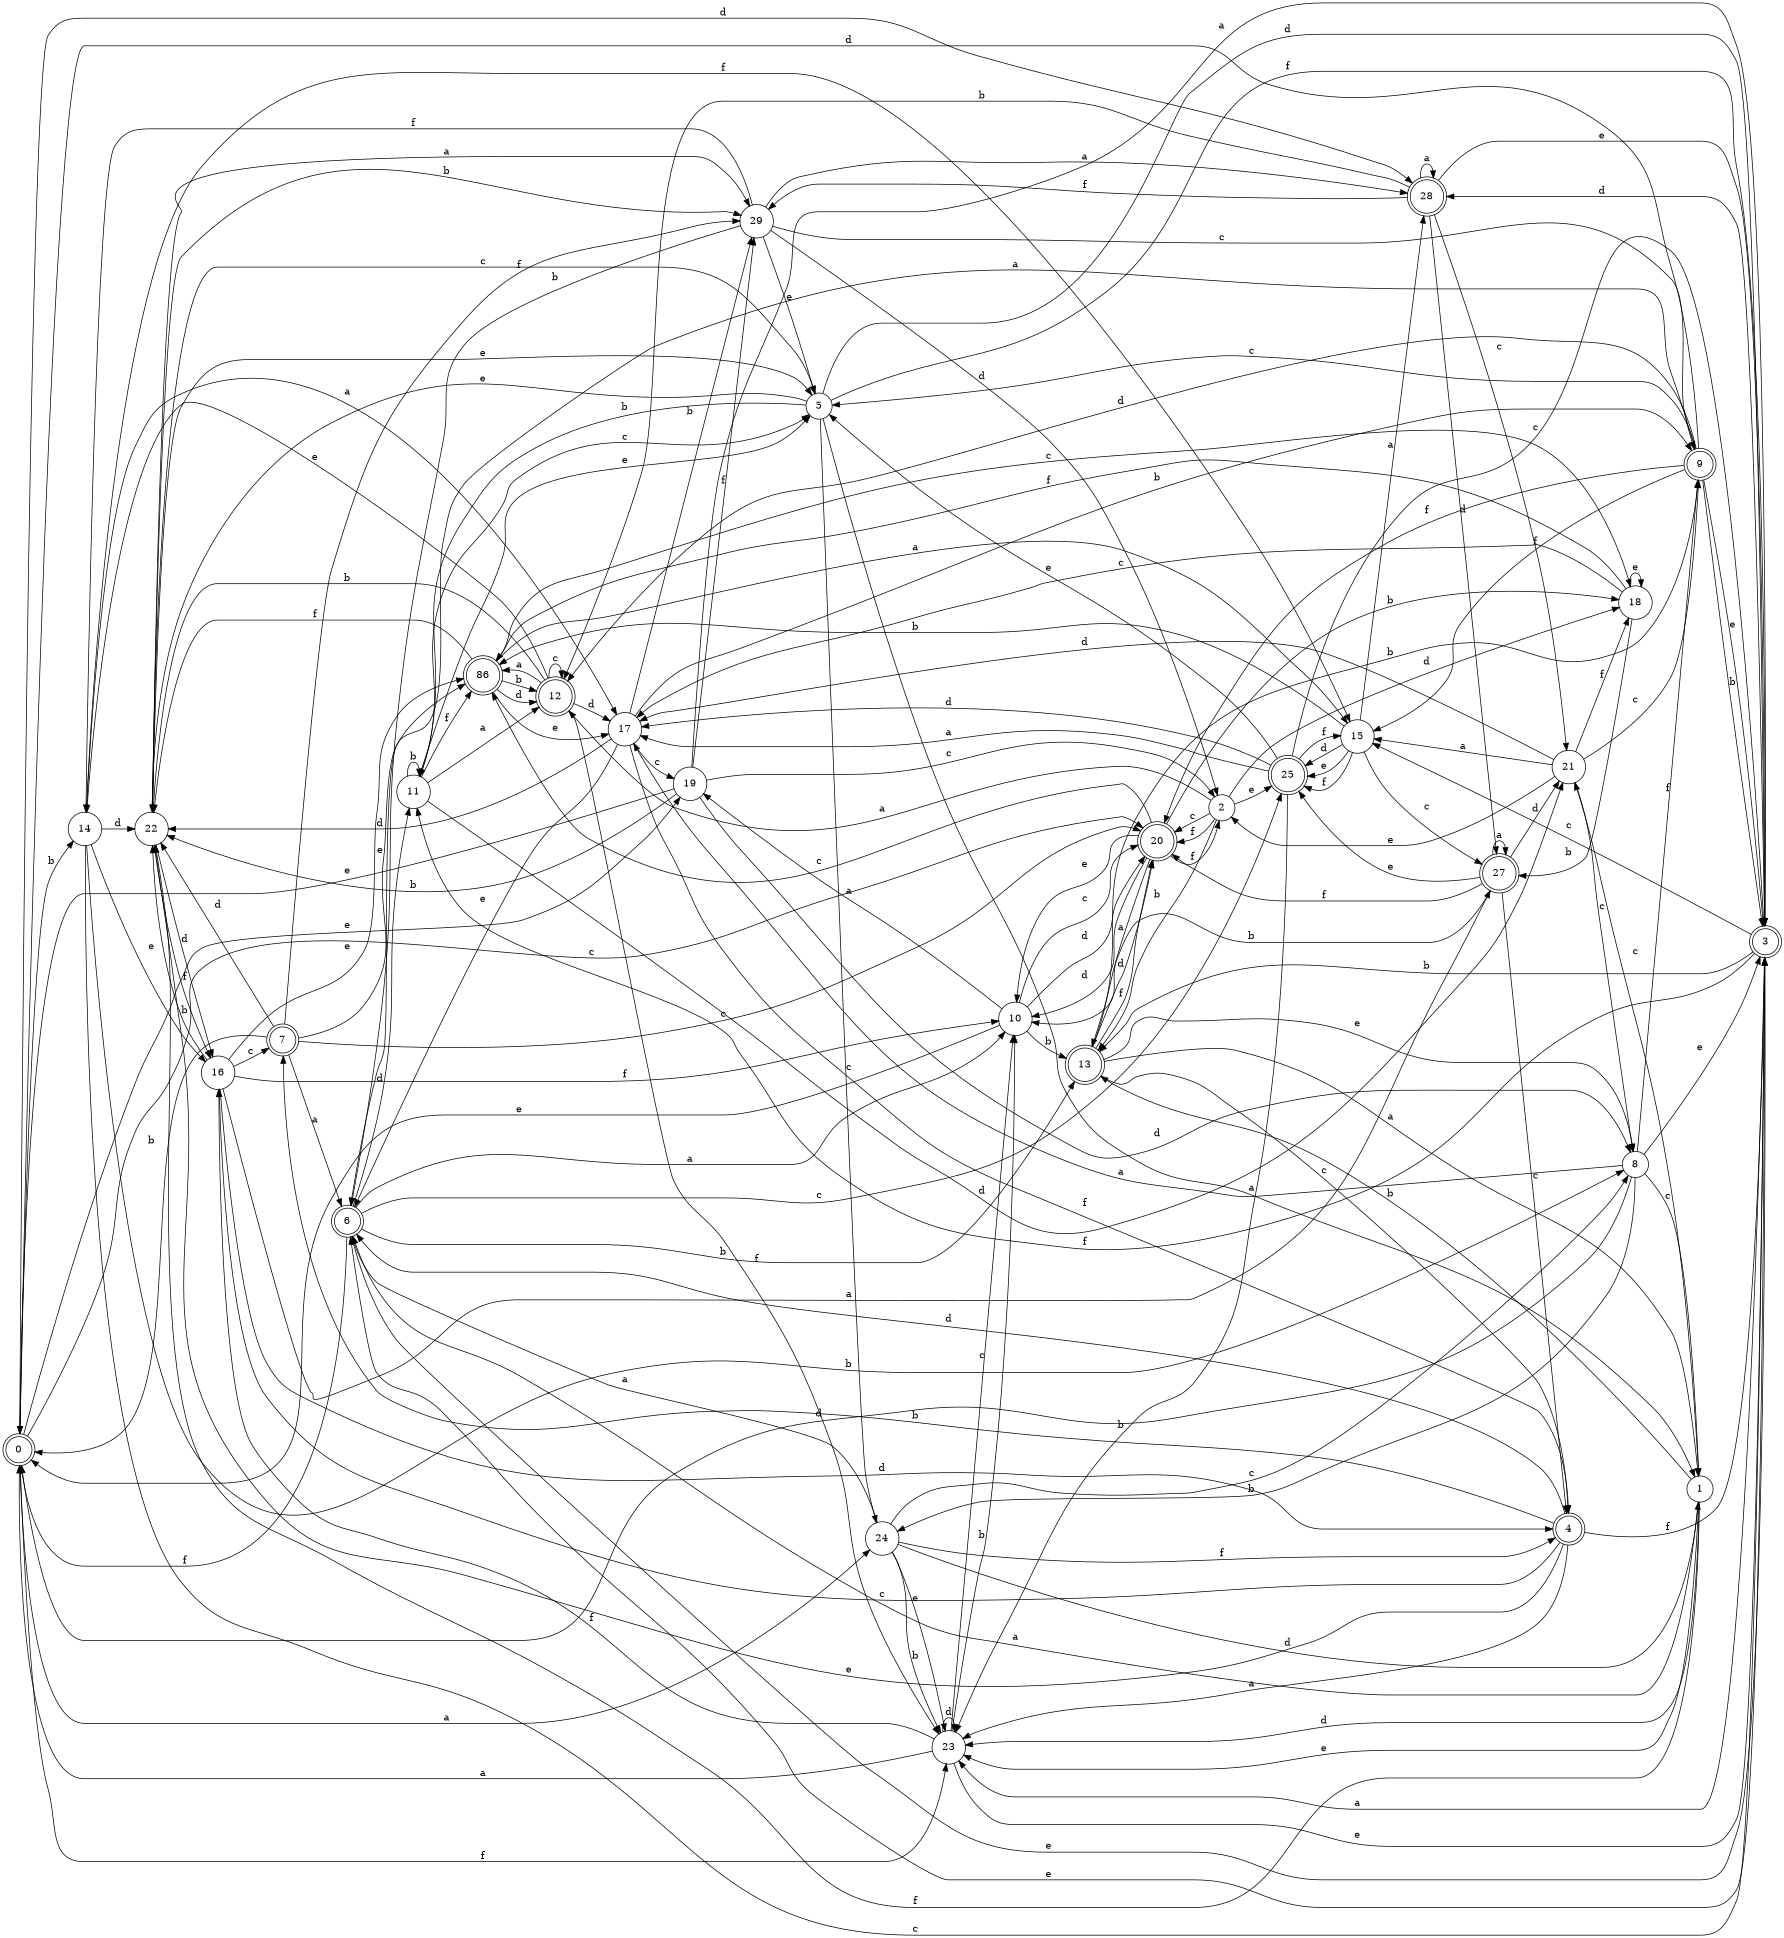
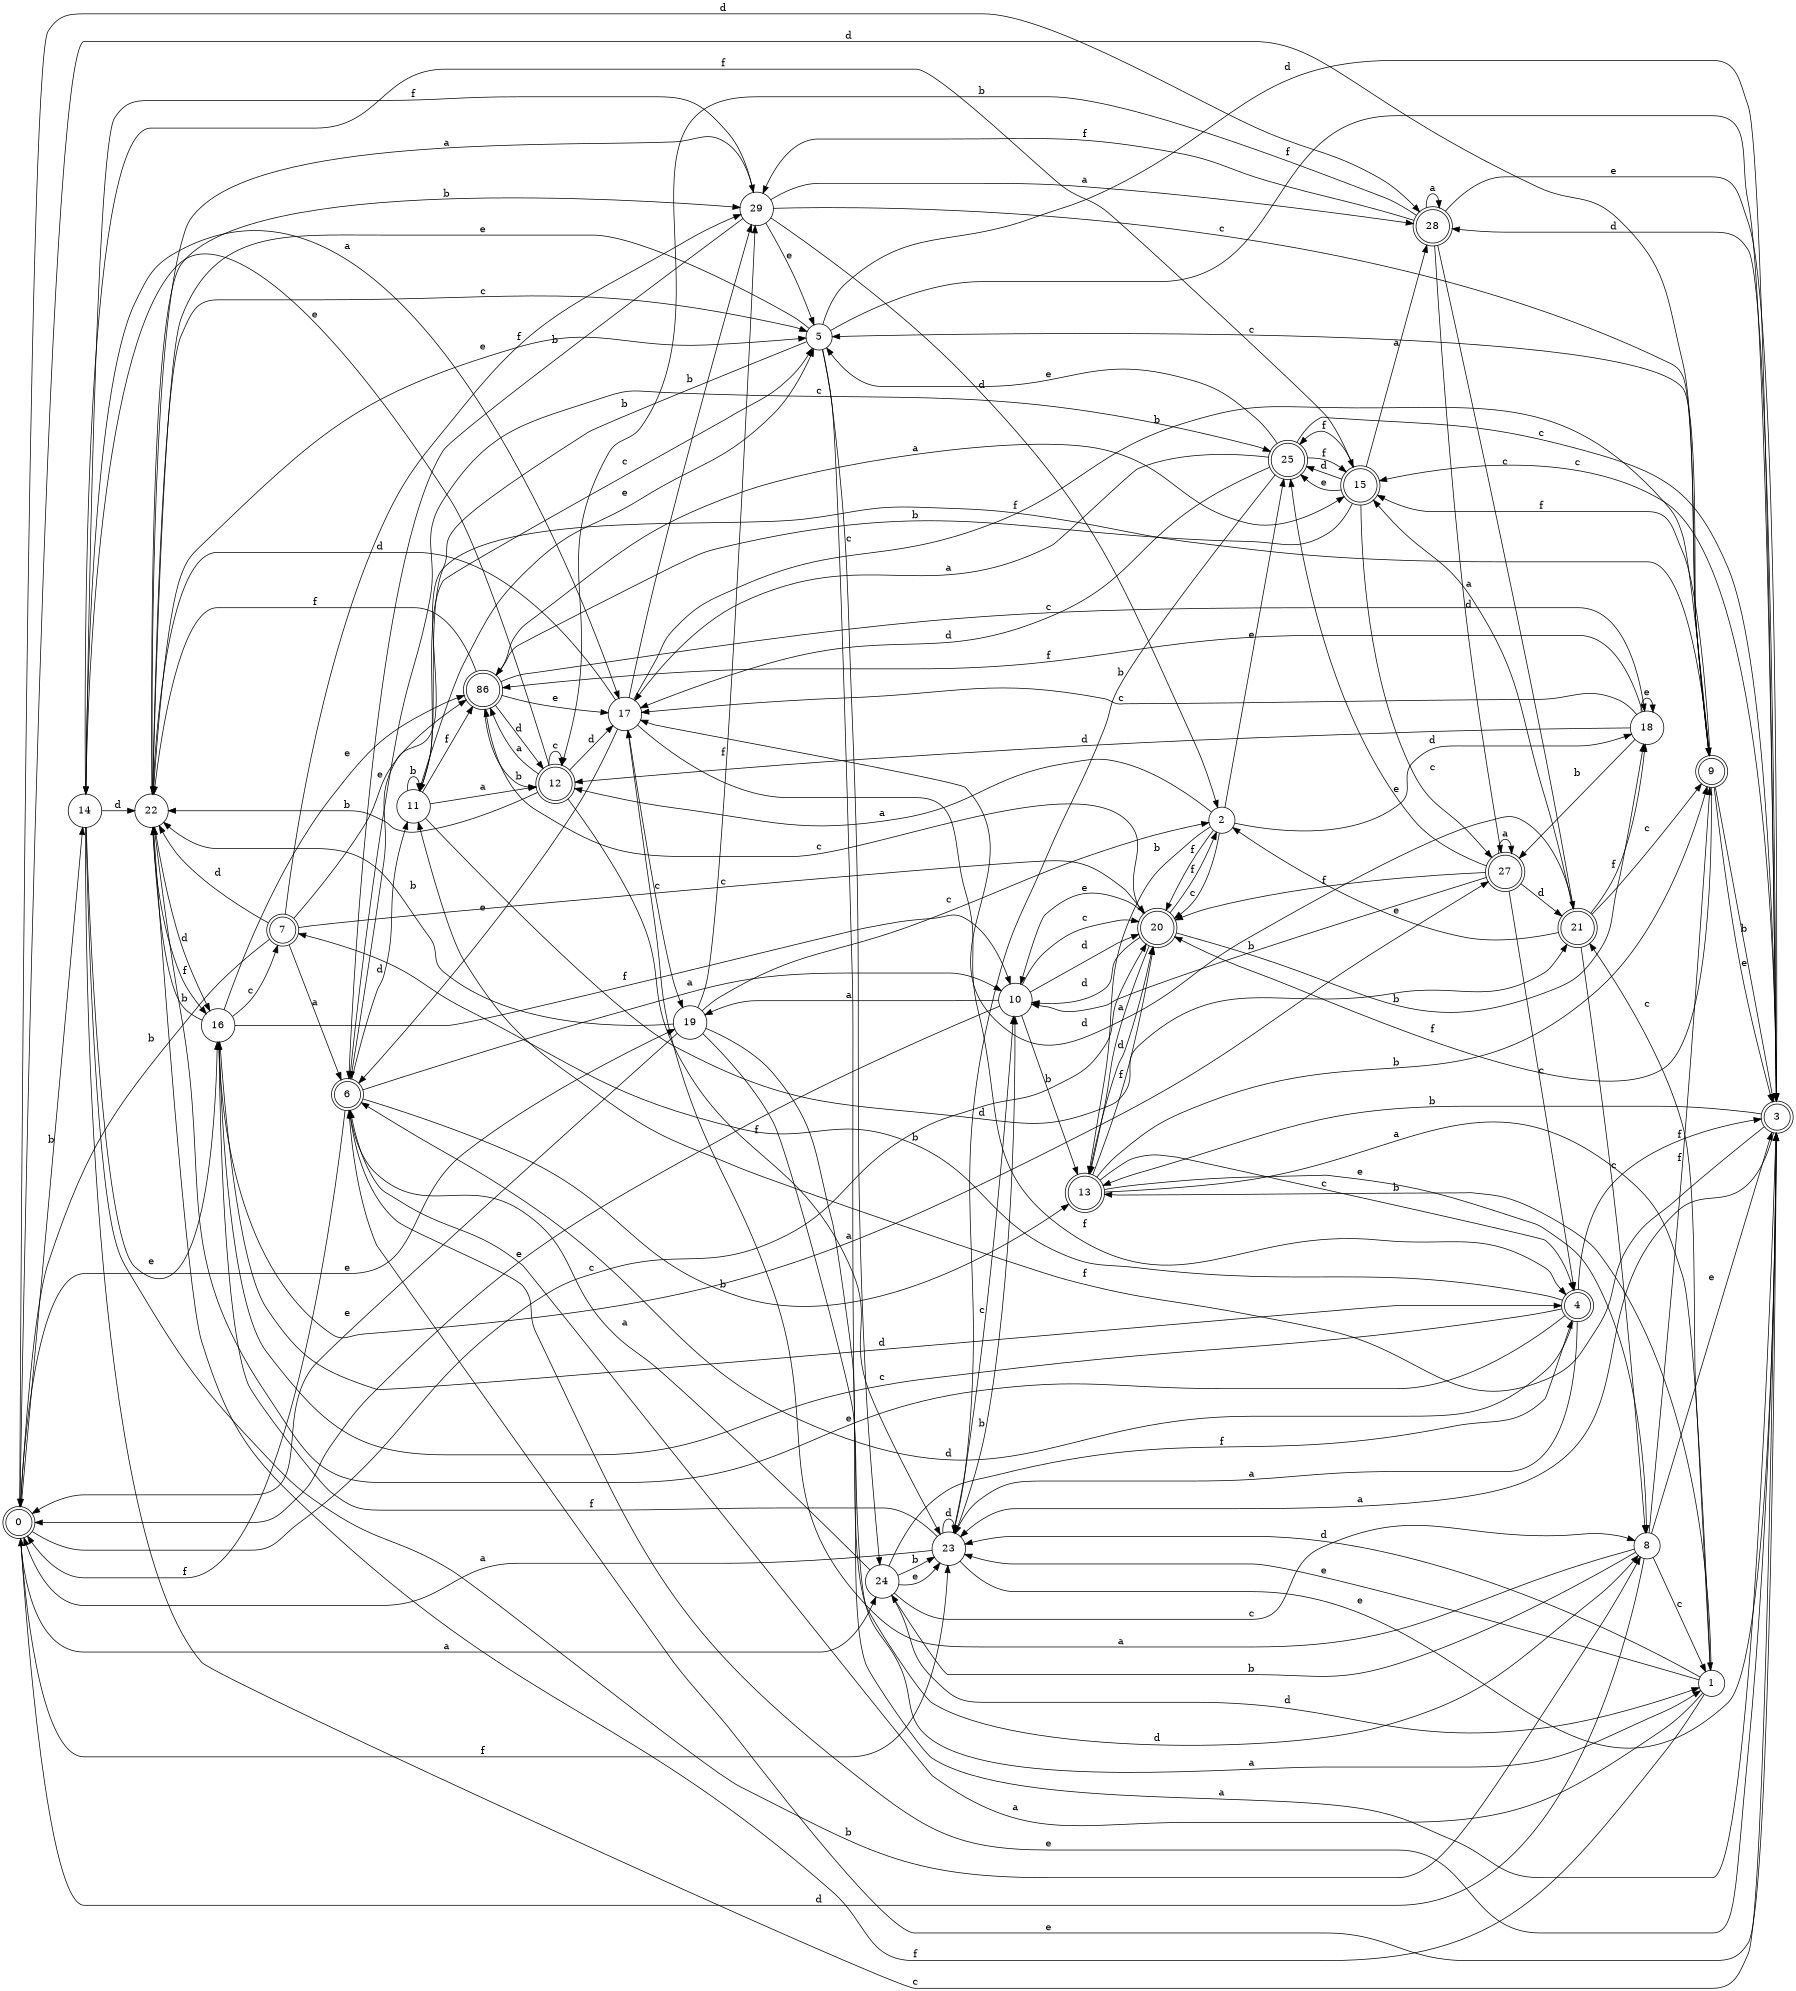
(1015, 265) -> (1015, 506)
(1125, 407) -> (1106, 745)
(1357, 737) -> (1360, 485)
(1569, 767) -> (1578, 928)
